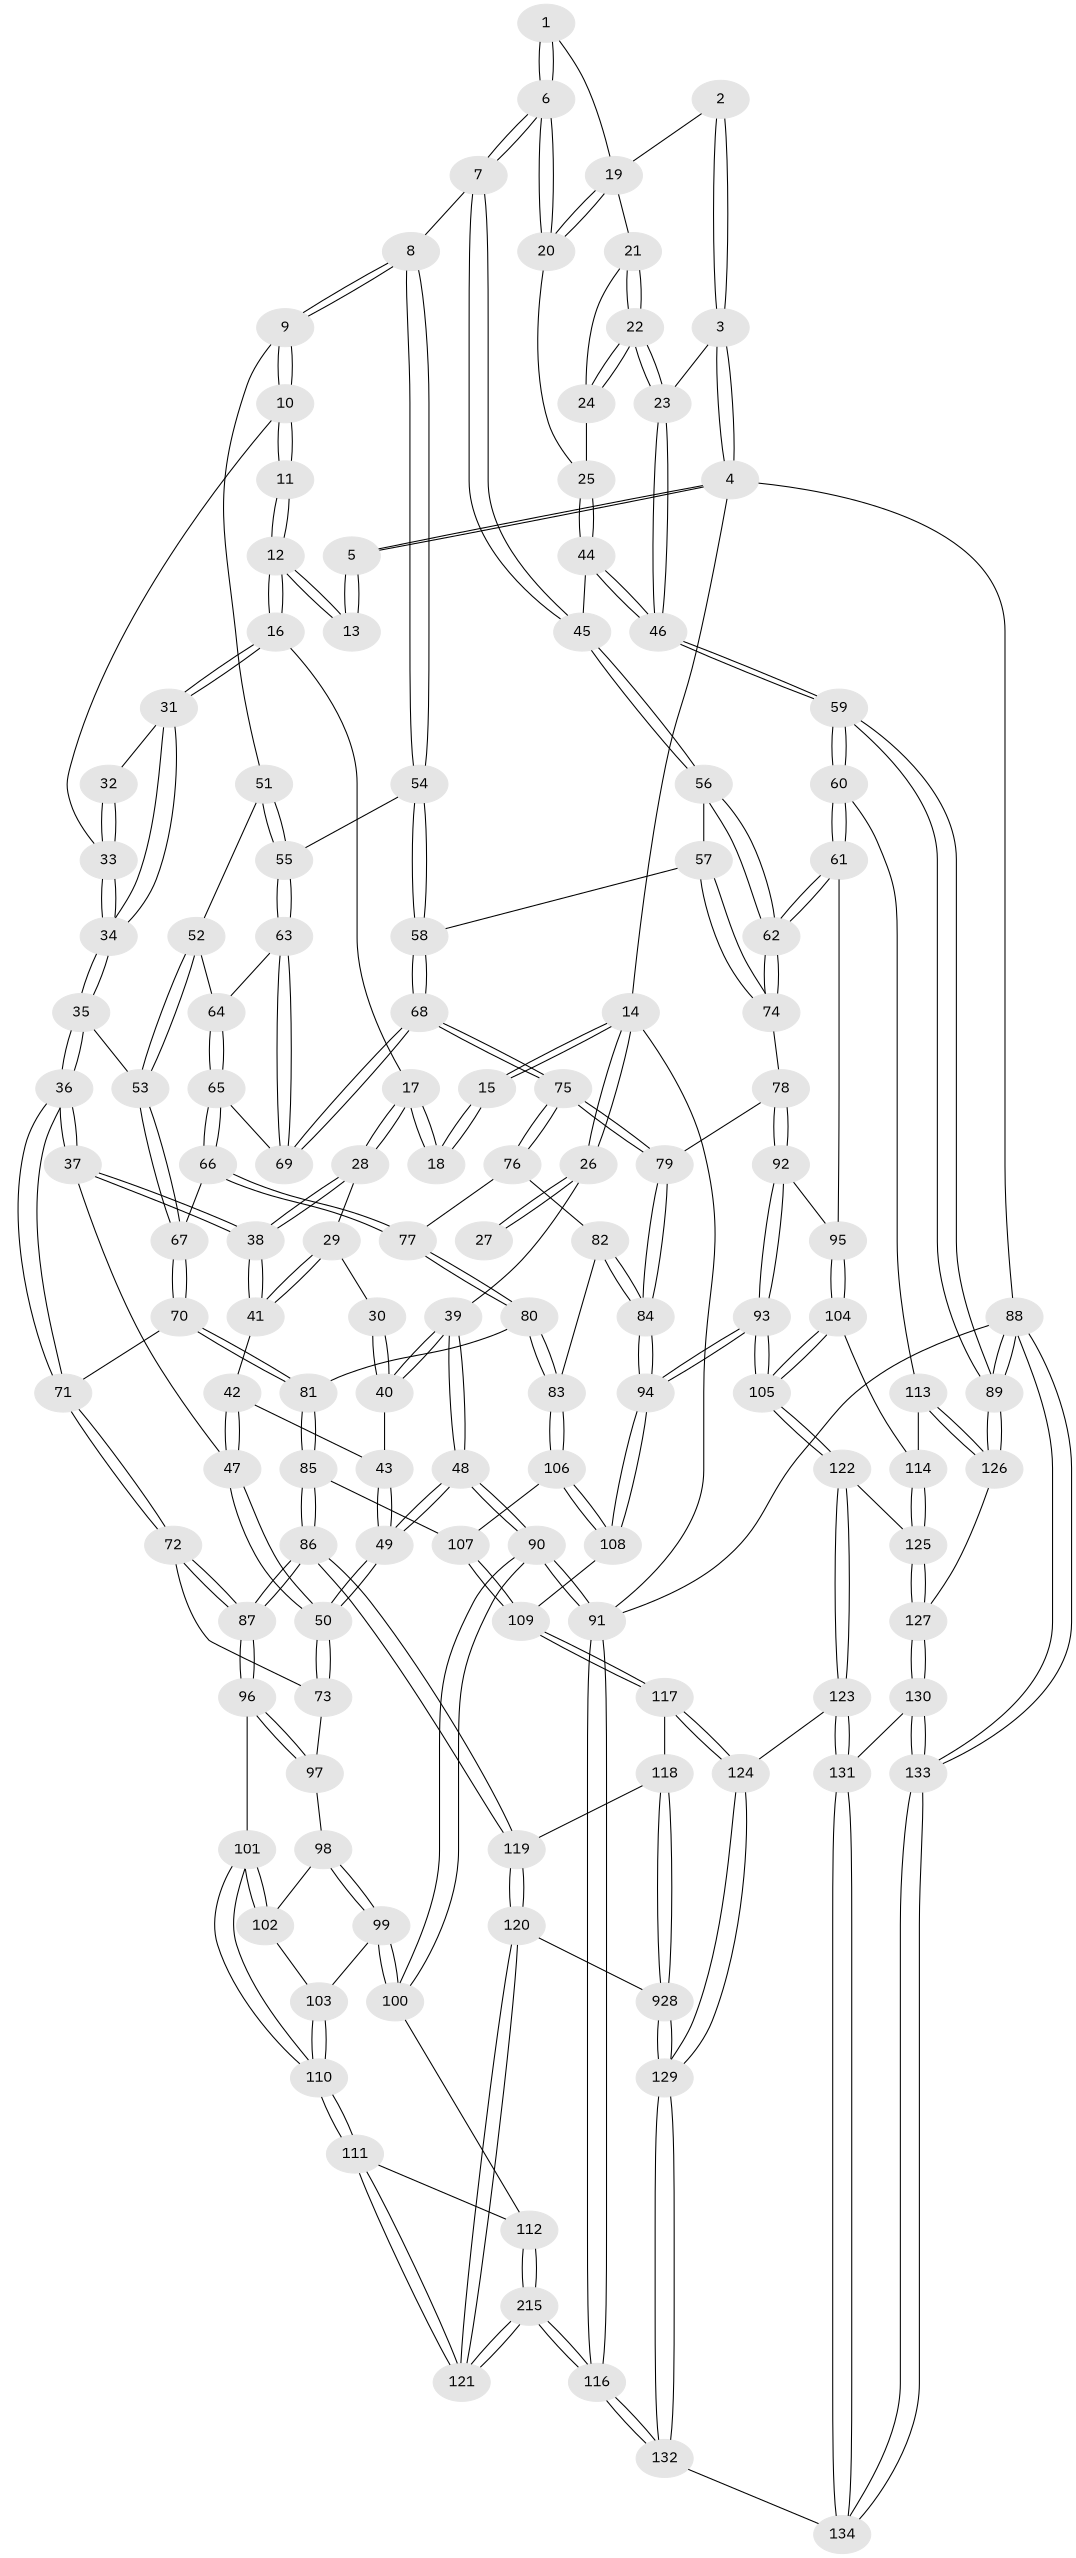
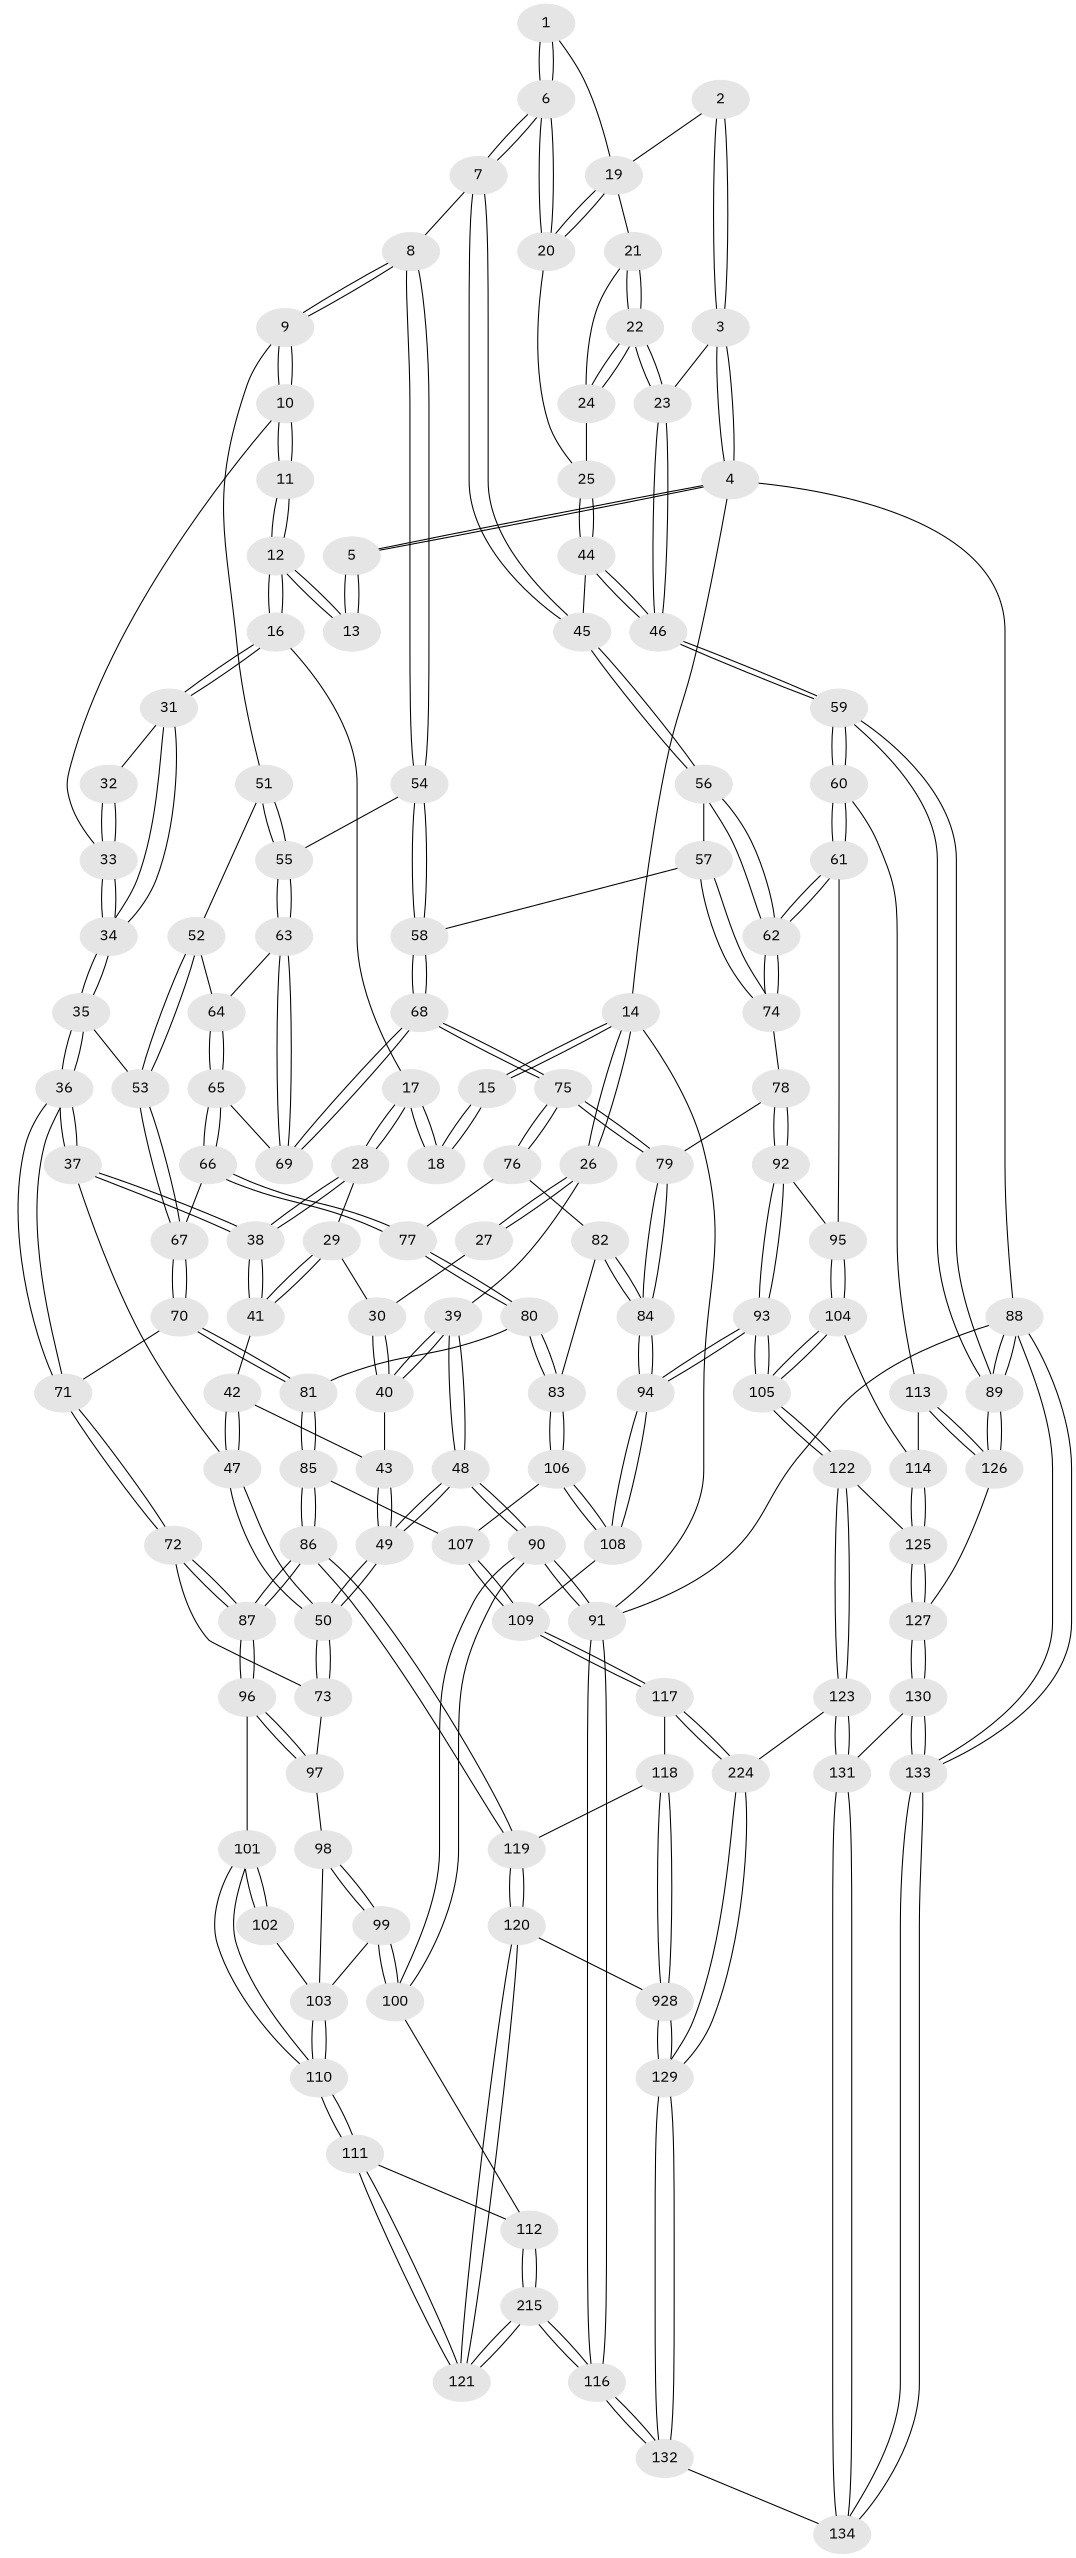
none -> (431, 1279)
(741, 1774) -> (741, 1774)
(294, 1888) -> (321, 1926)
